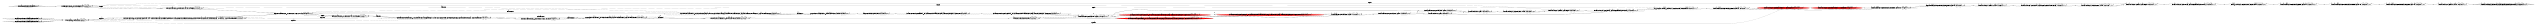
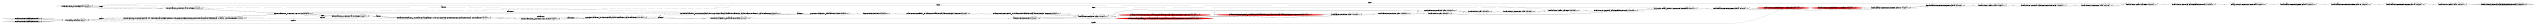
(28, 6) -> none
